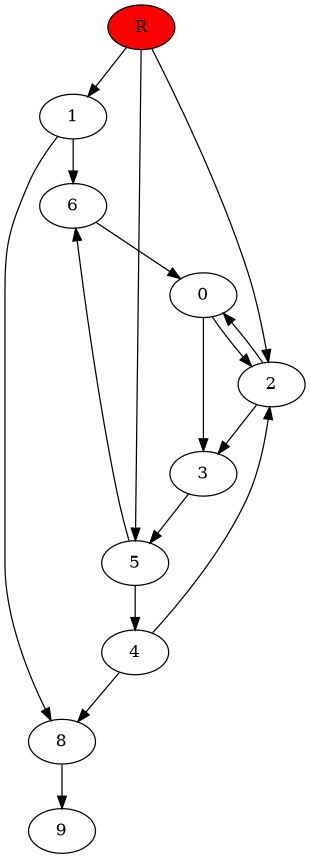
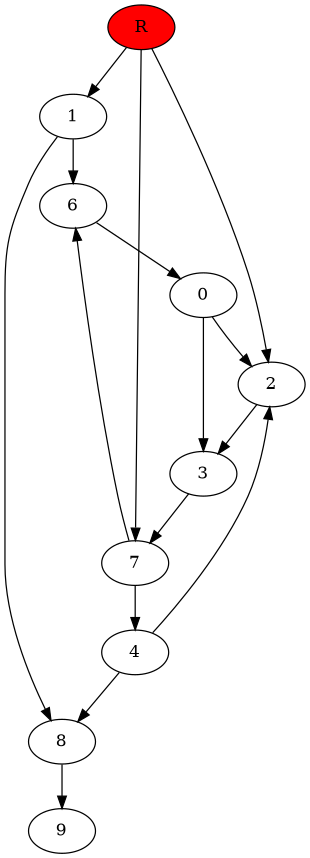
(248, 342) -> none
(135, 563) -> (135, 563)
